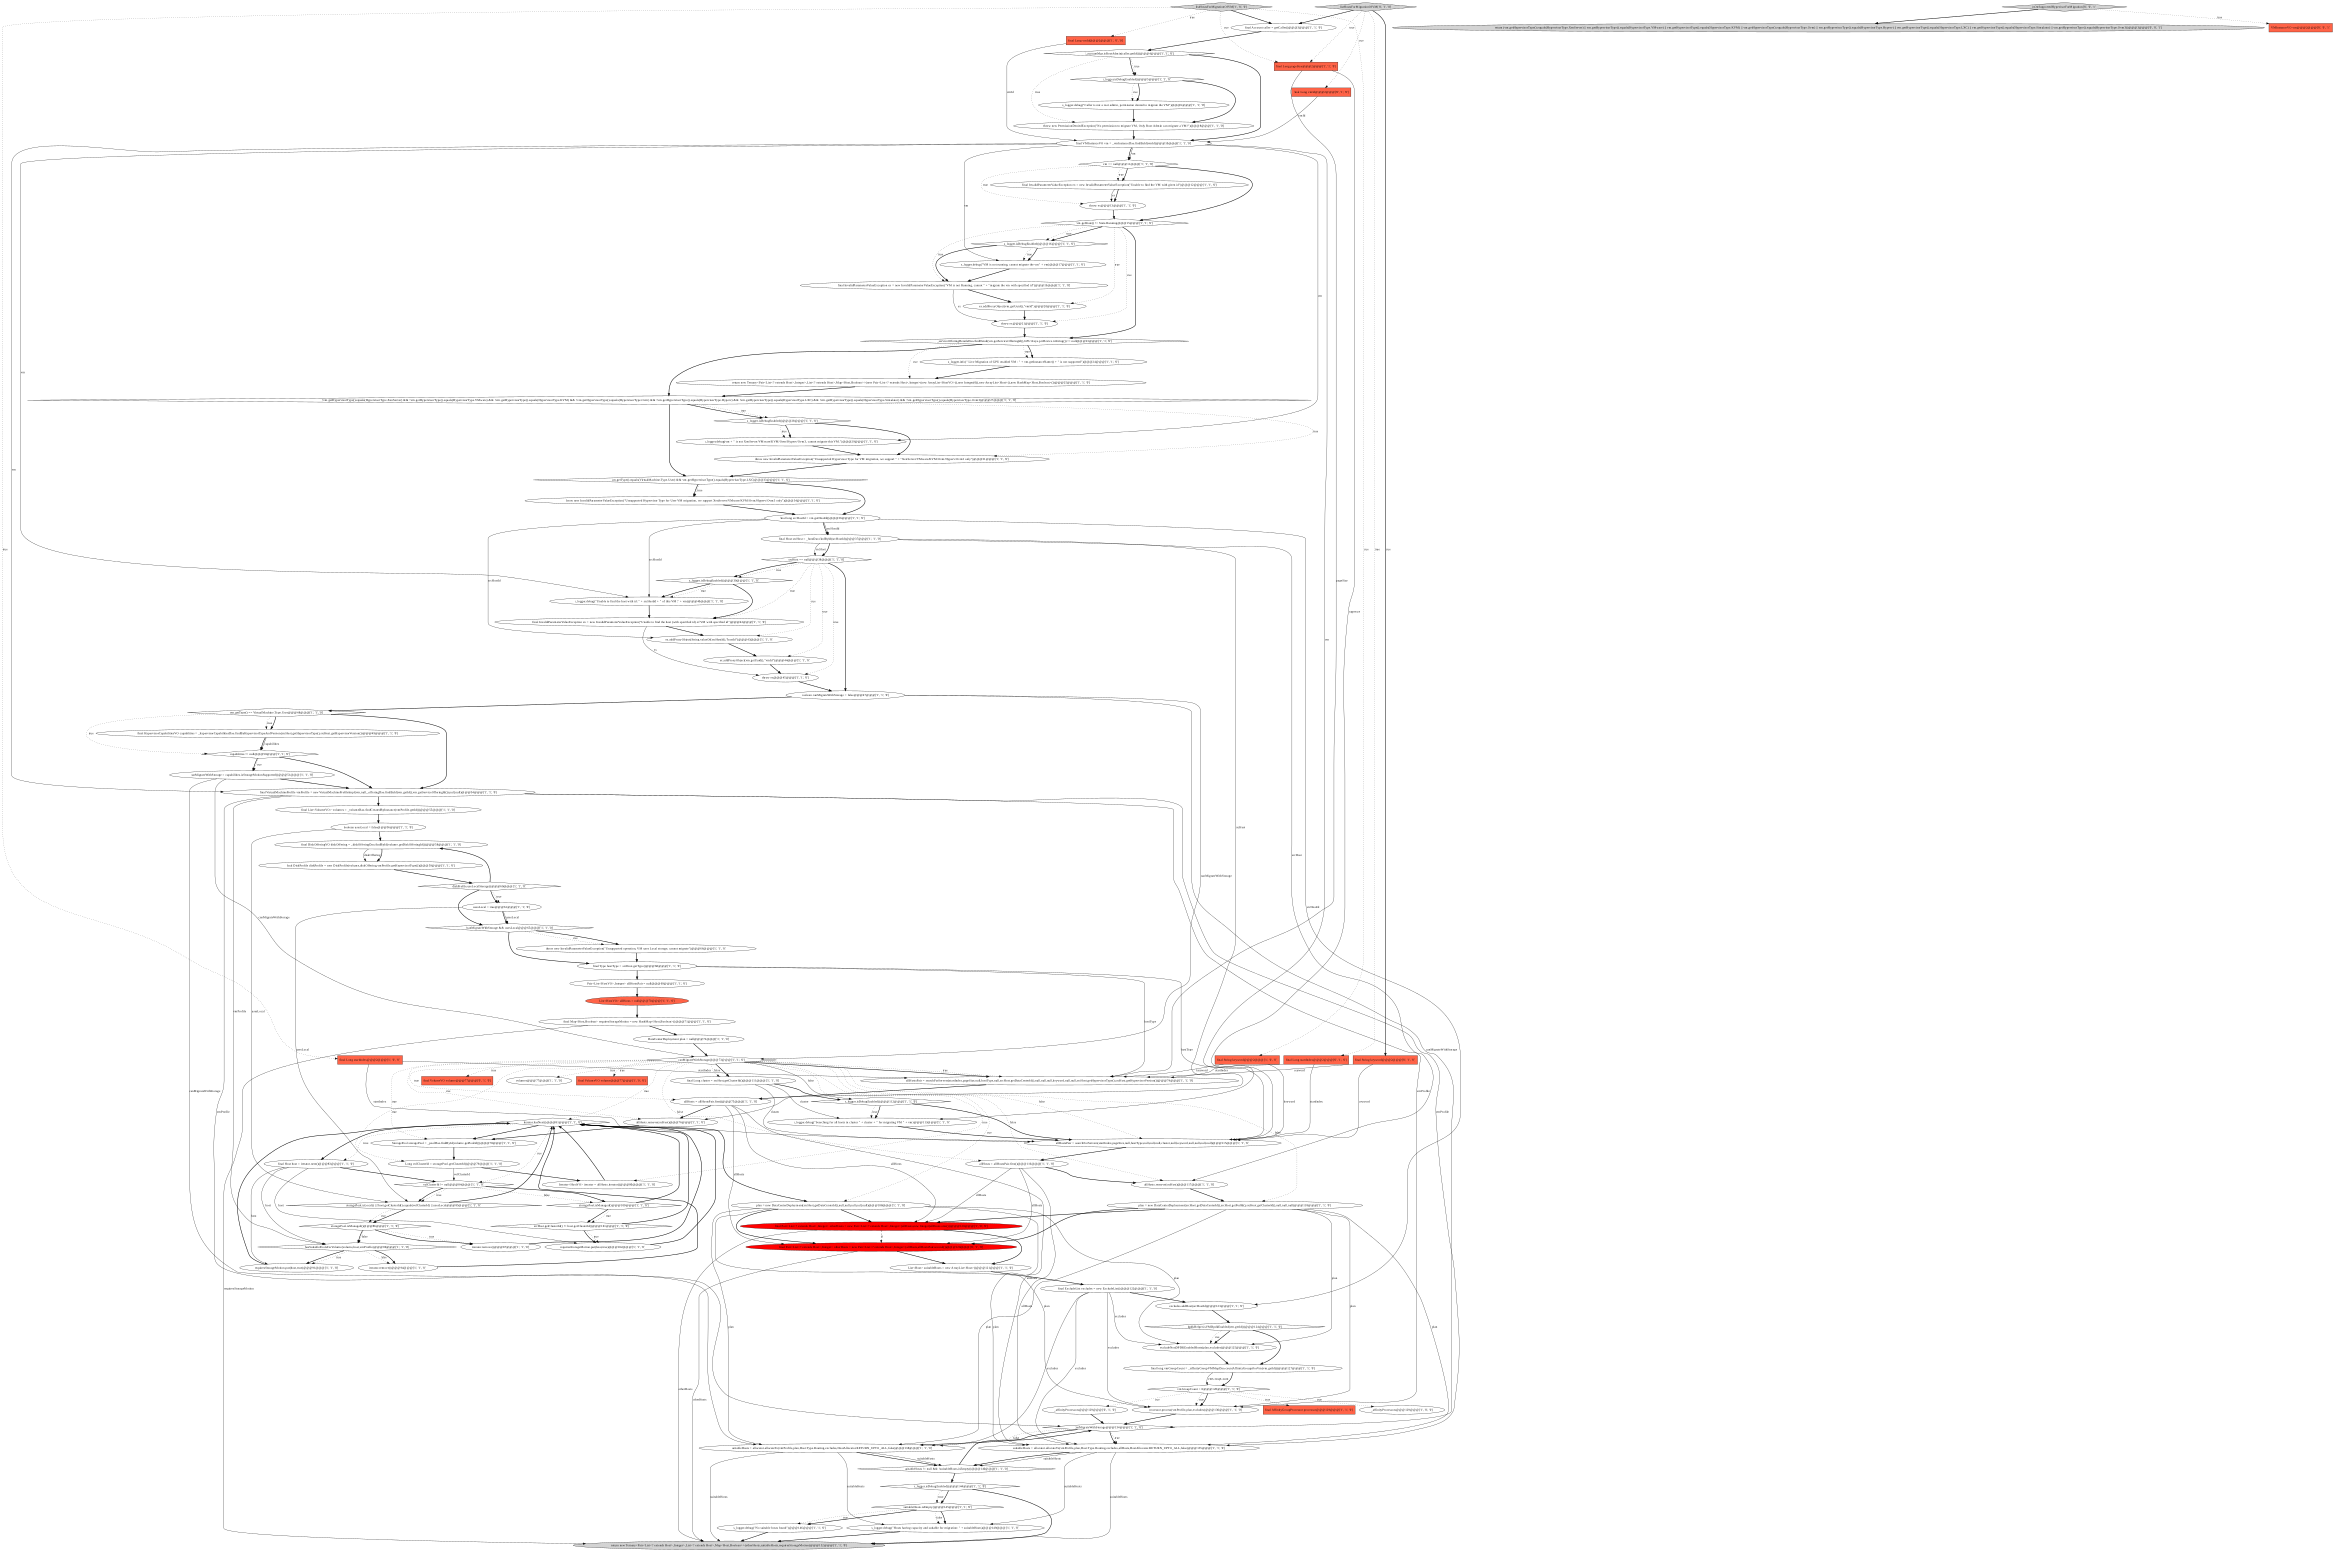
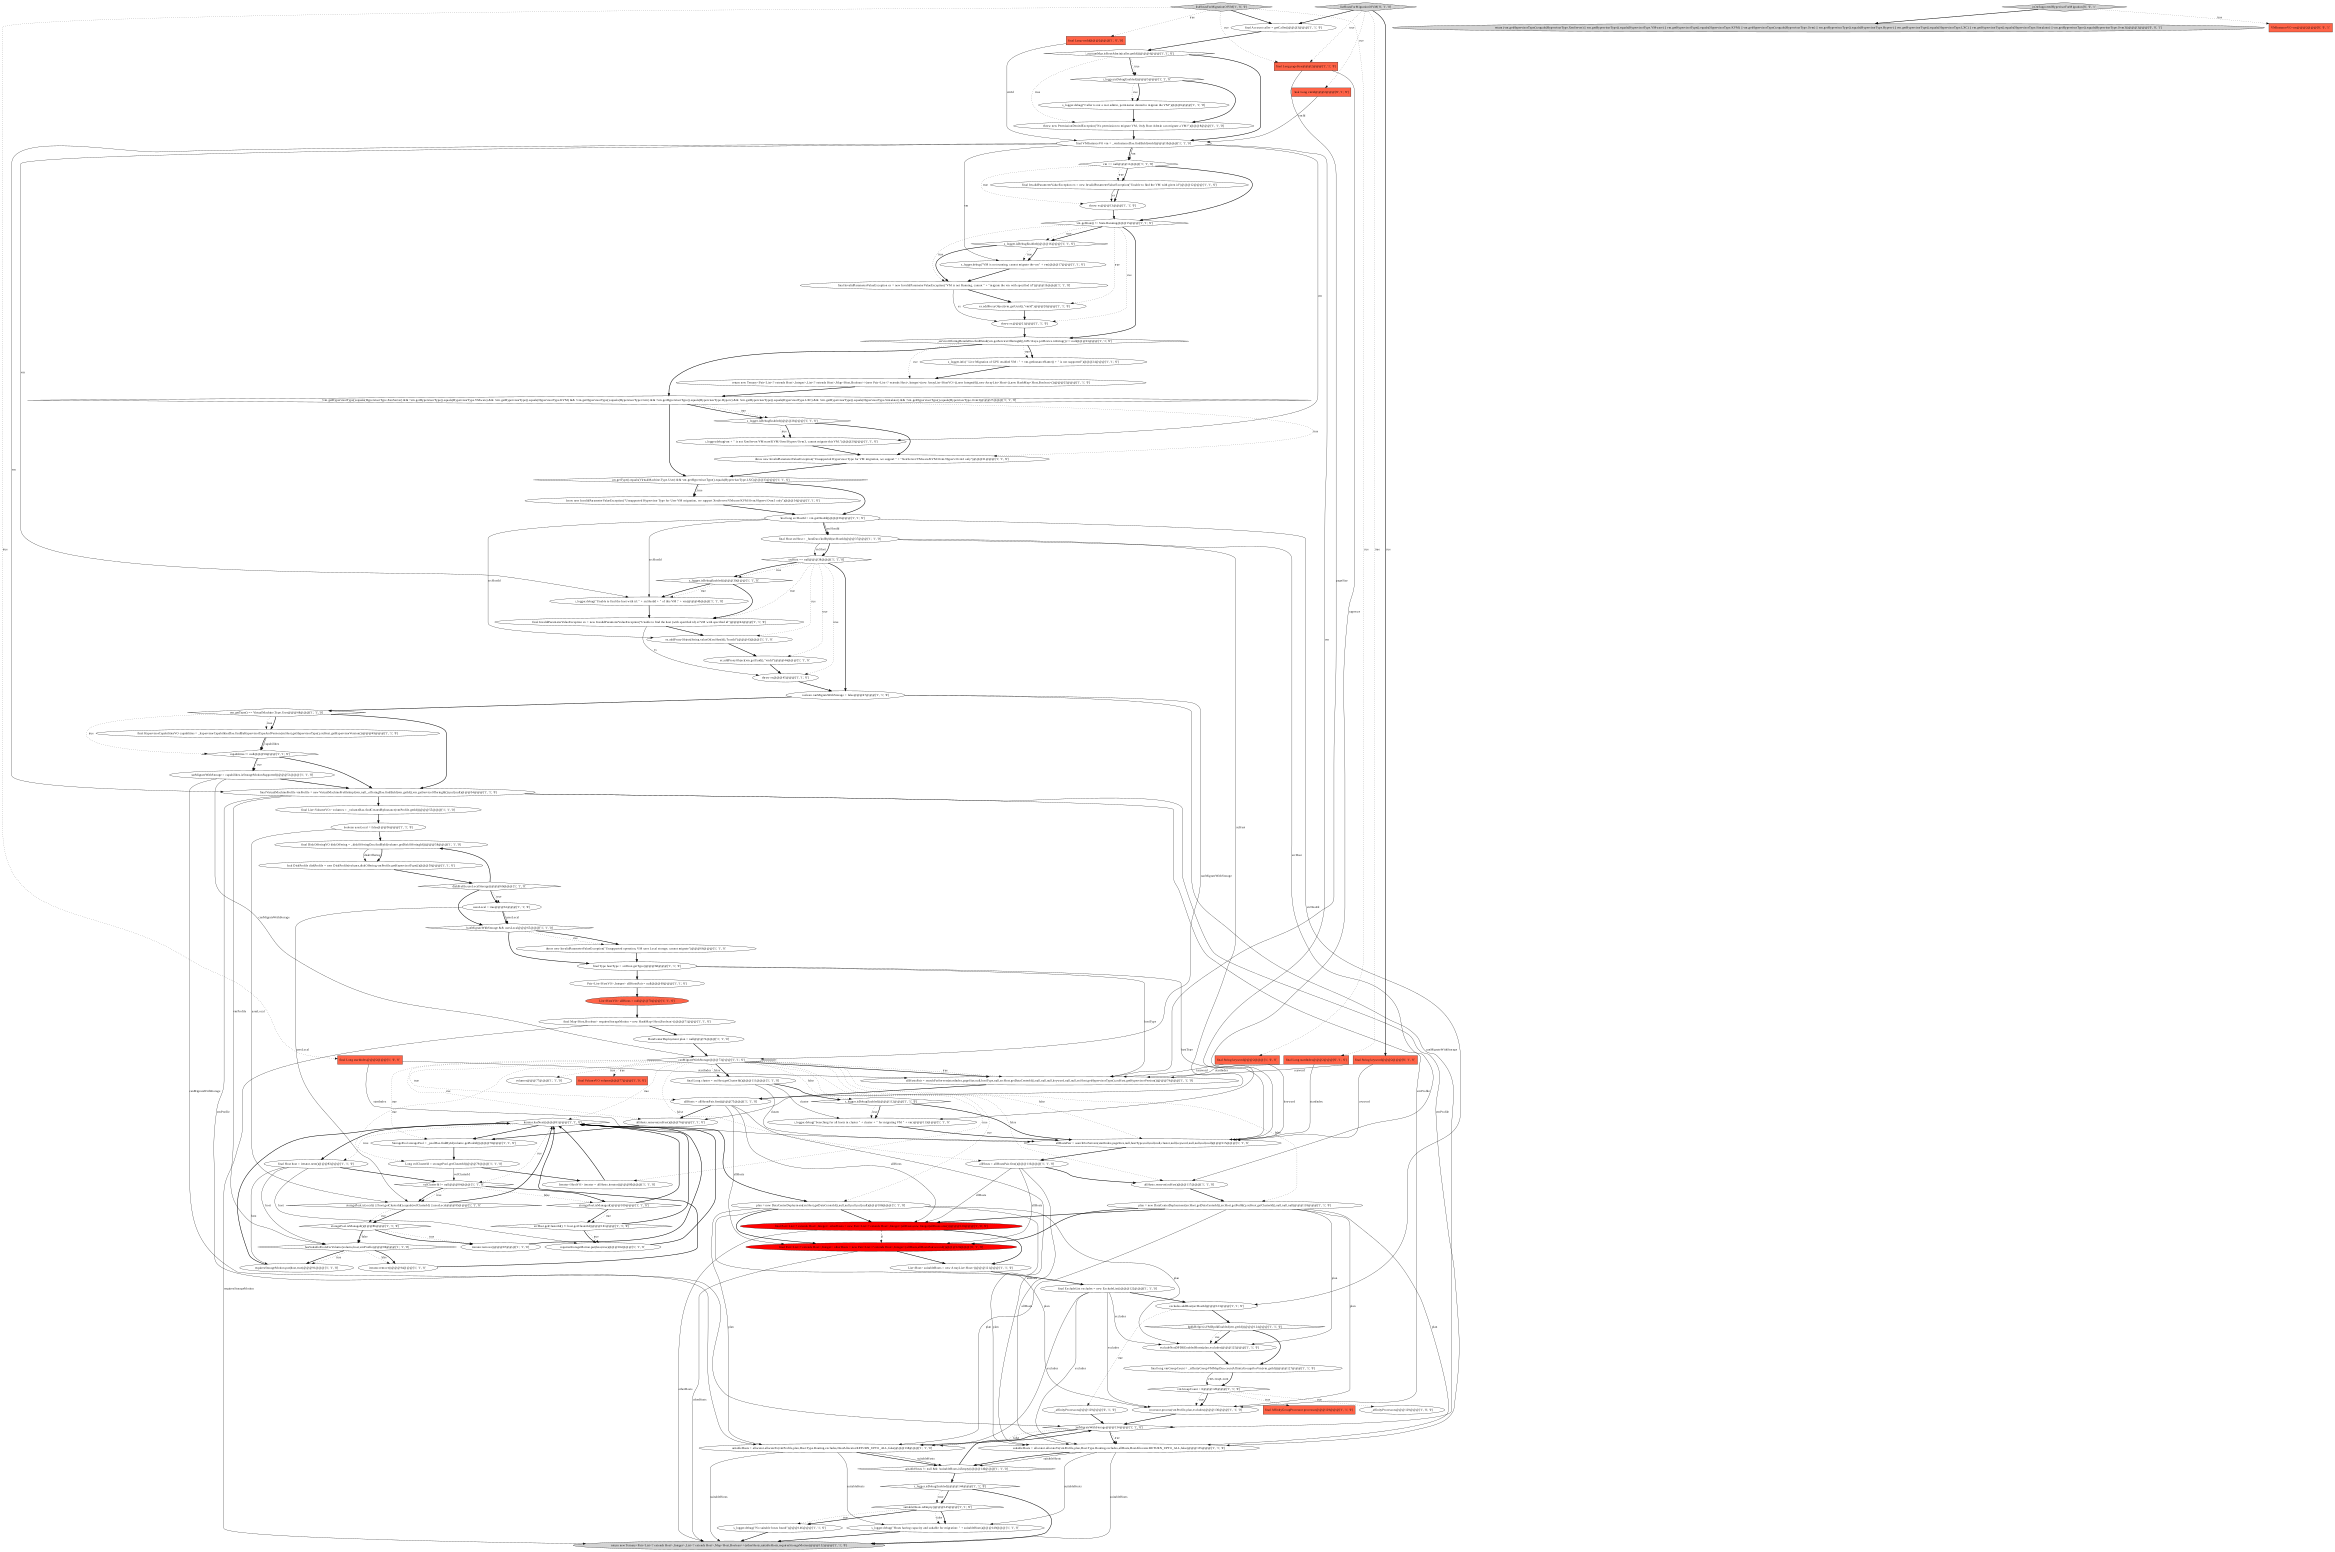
(799, 1077) -> (799, 1077)
(457, 1081) -> none
(1150, 1399) -> (1124, 1347)
